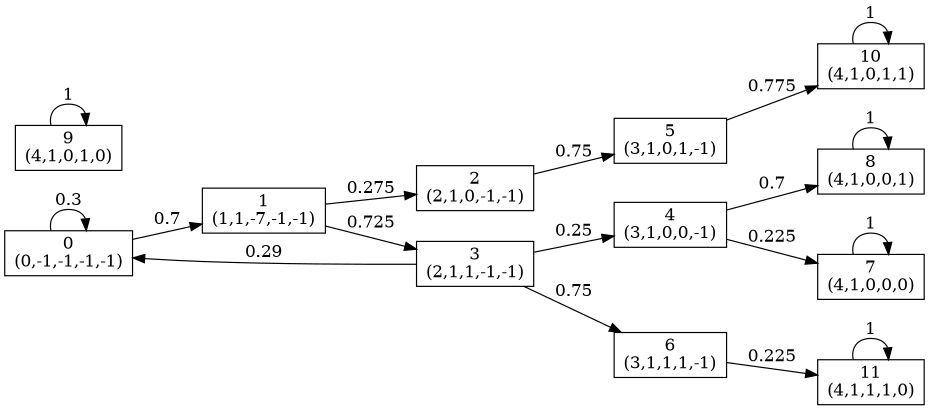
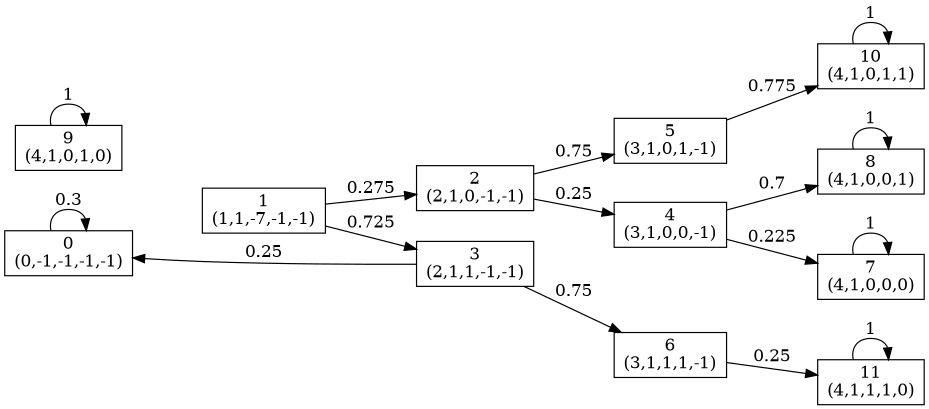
(162, 233) -> none
(568, 245) -> (568, 206)
(264, 253) -> (264, 253)
(772, 357) -> (772, 357)
